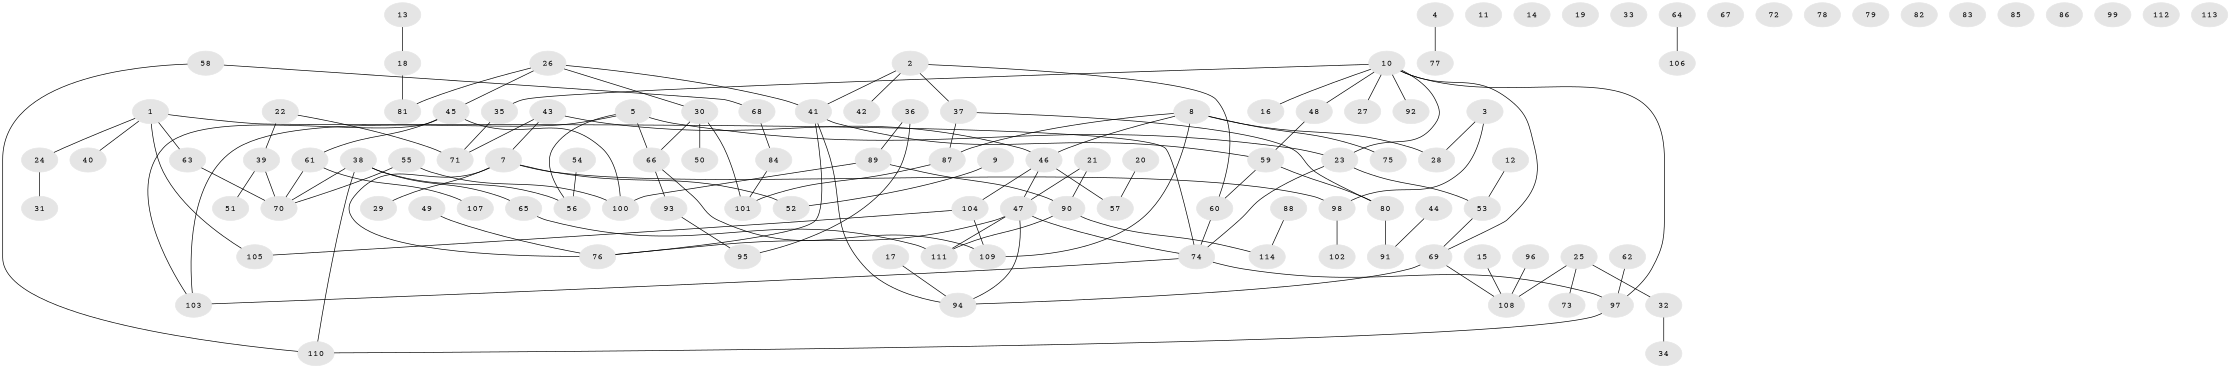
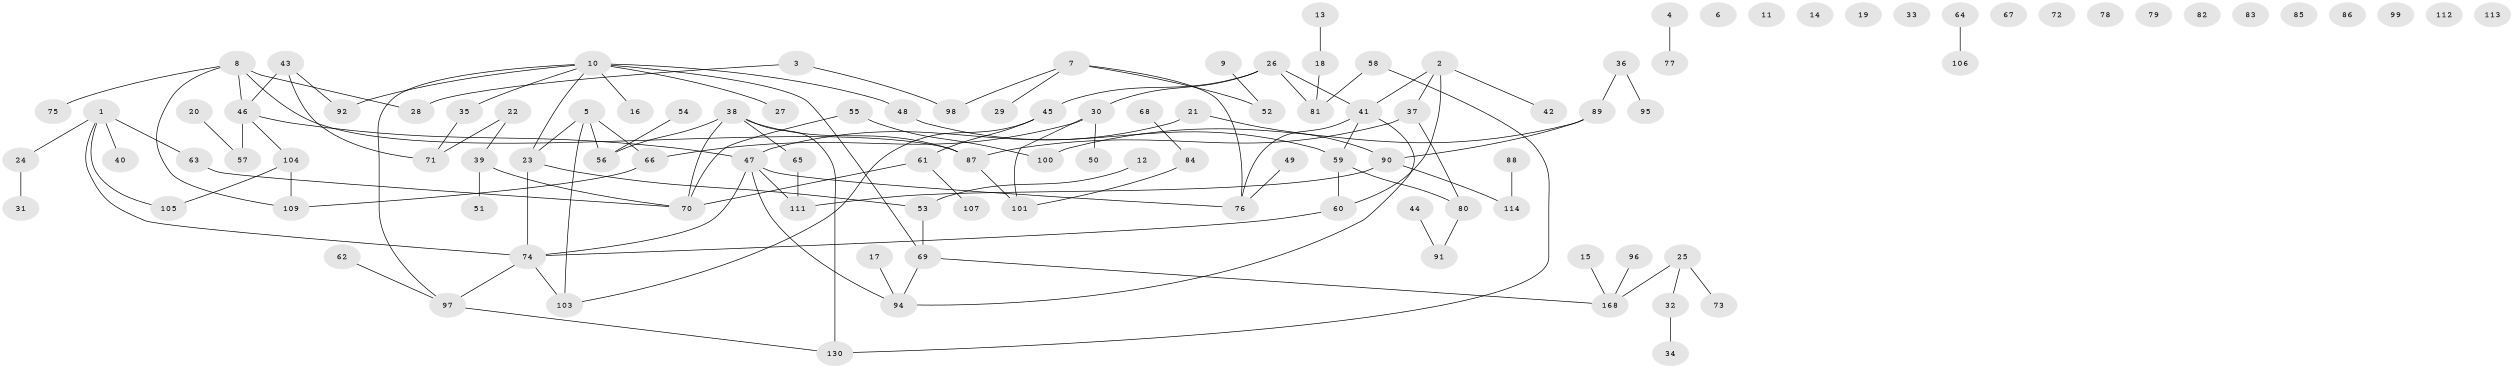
none -> (1718, 15)
(496, 83) -> (1344, 87)
(561, 129) -> none
(526, 136) -> (307, 82)
none -> (852, 136)
(669, 208) -> none
(1337, 257) -> none
(1506, 305) -> (1610, 305)
(316, 354) -> (835, 354)
